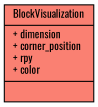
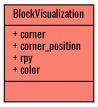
(37, 35) -> (30, 35)
